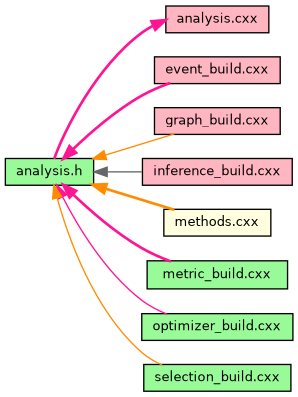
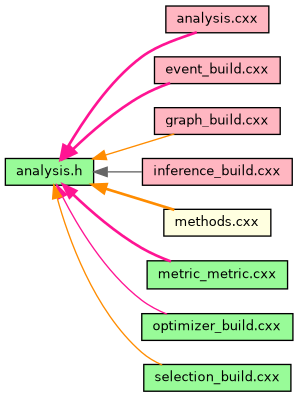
(94, 85) -> (120, 76)
(217, 275) -> (217, 275)
